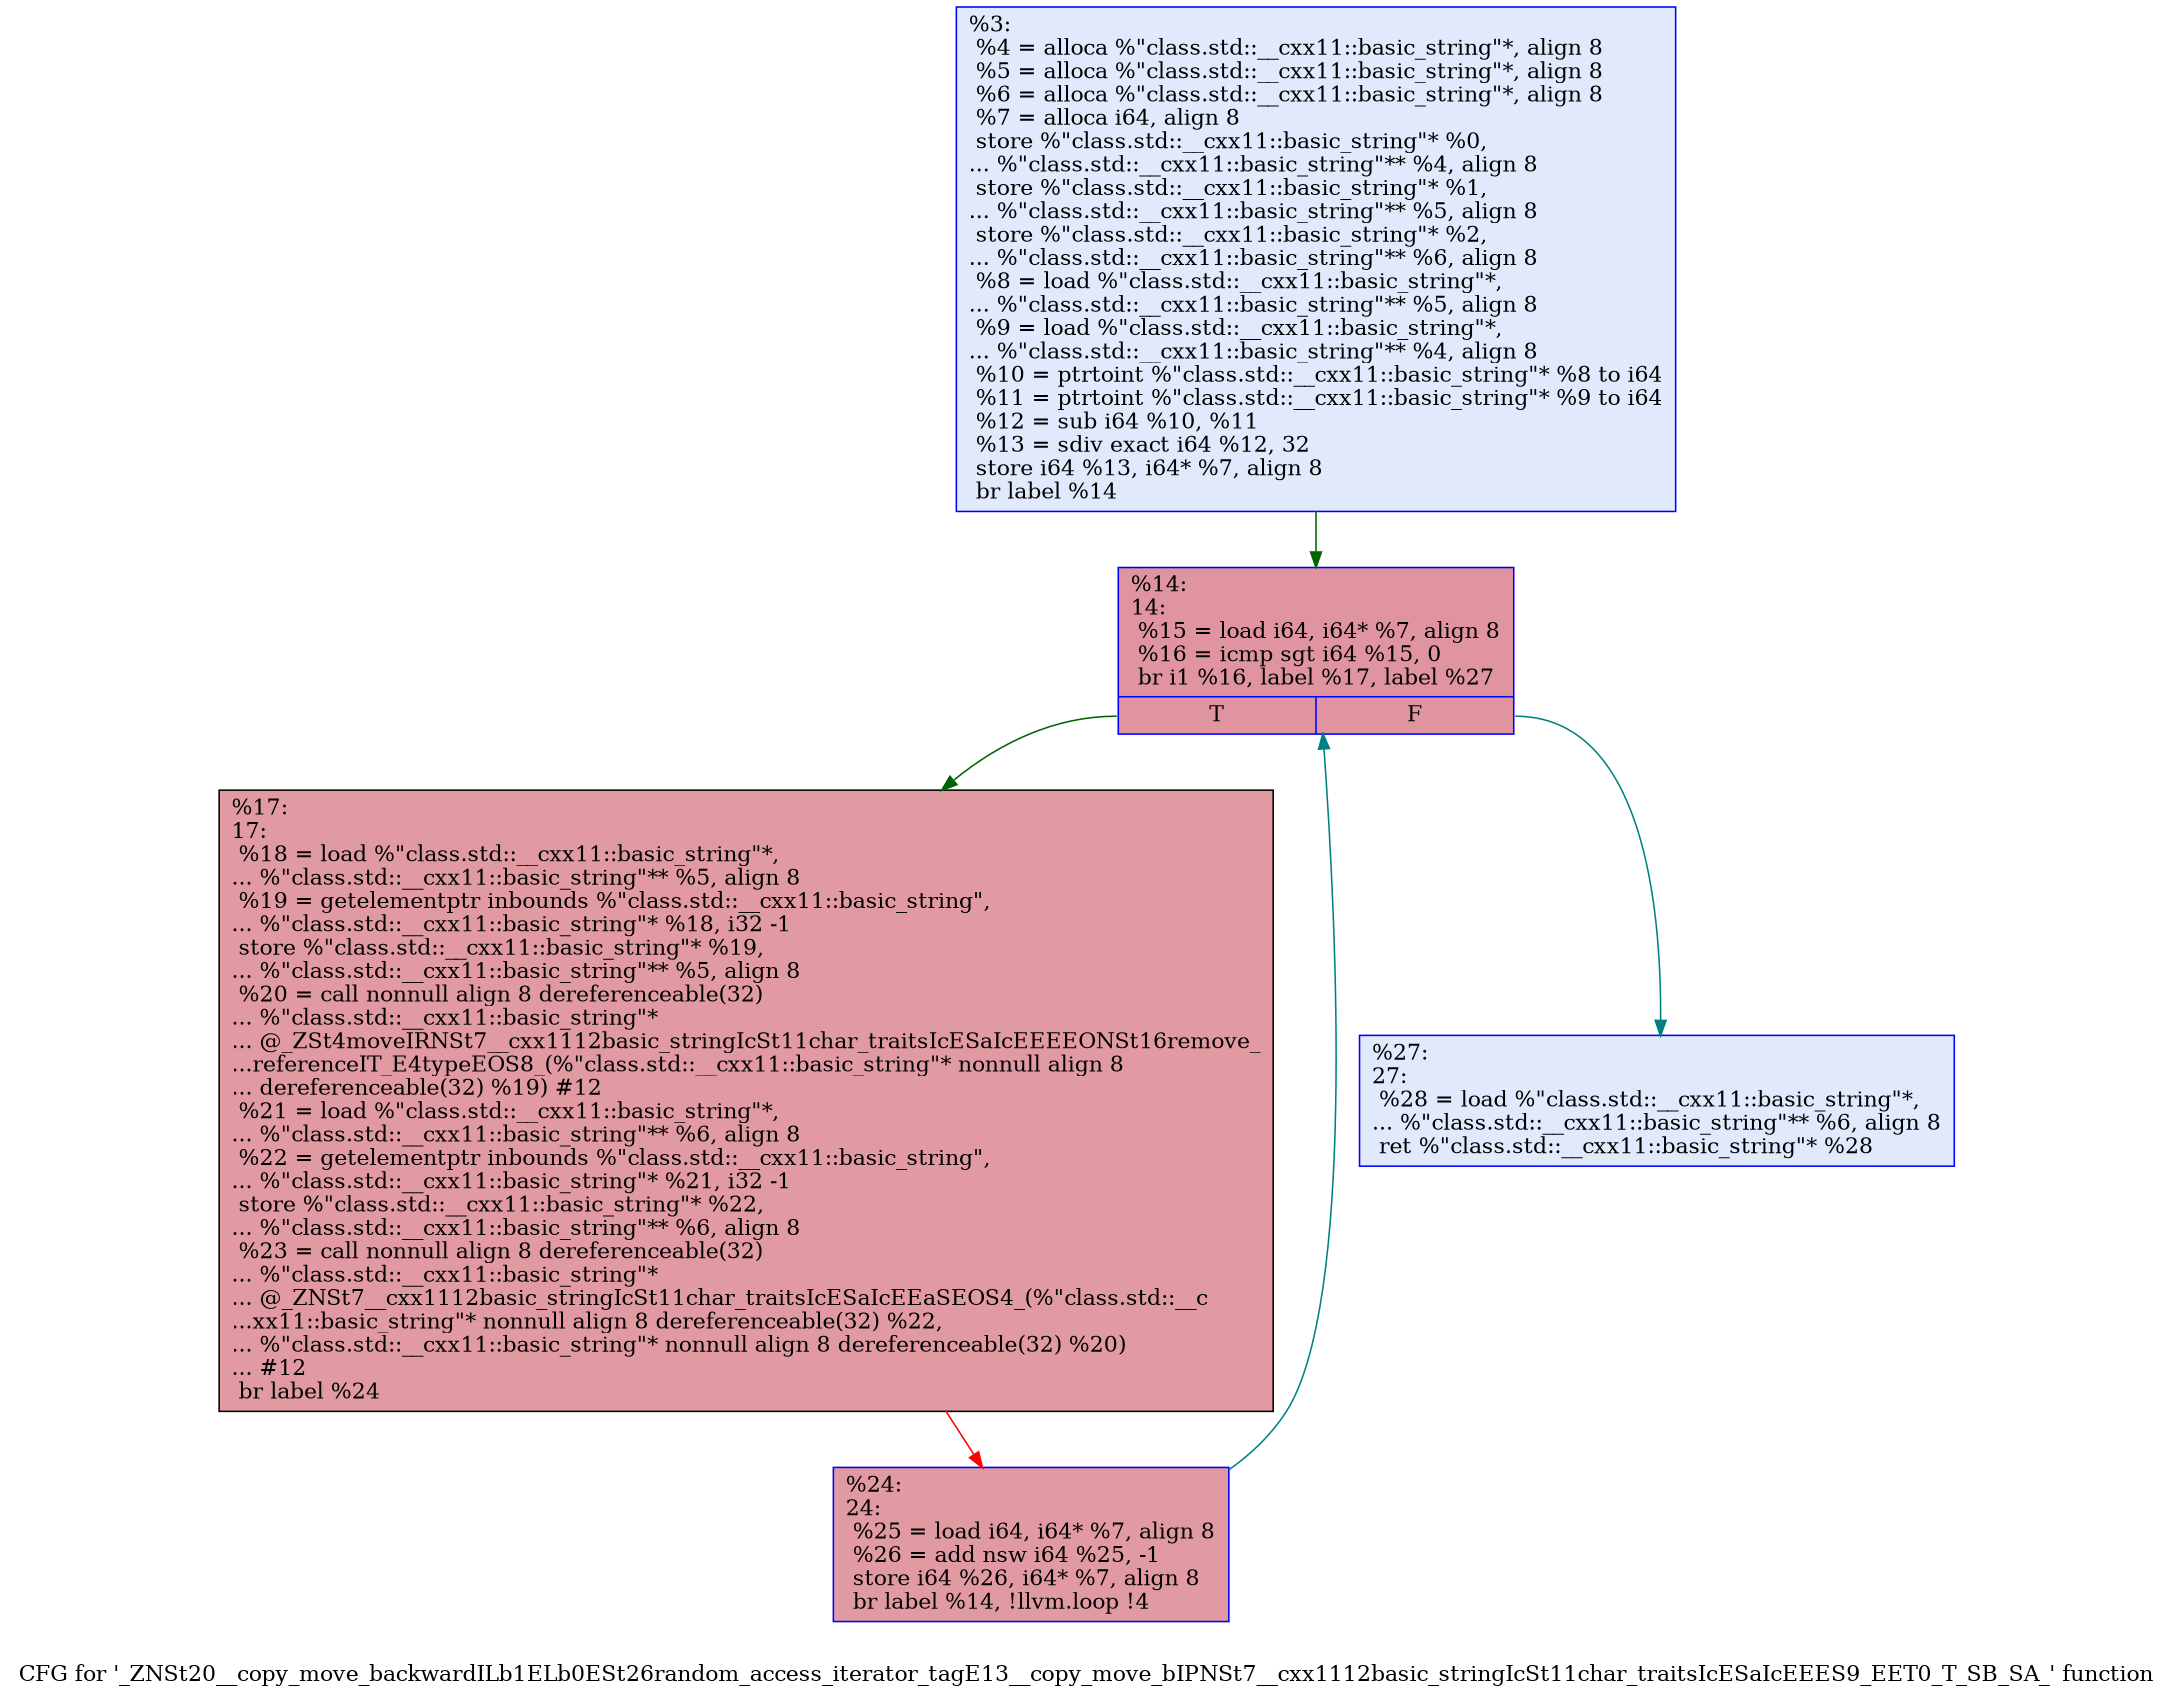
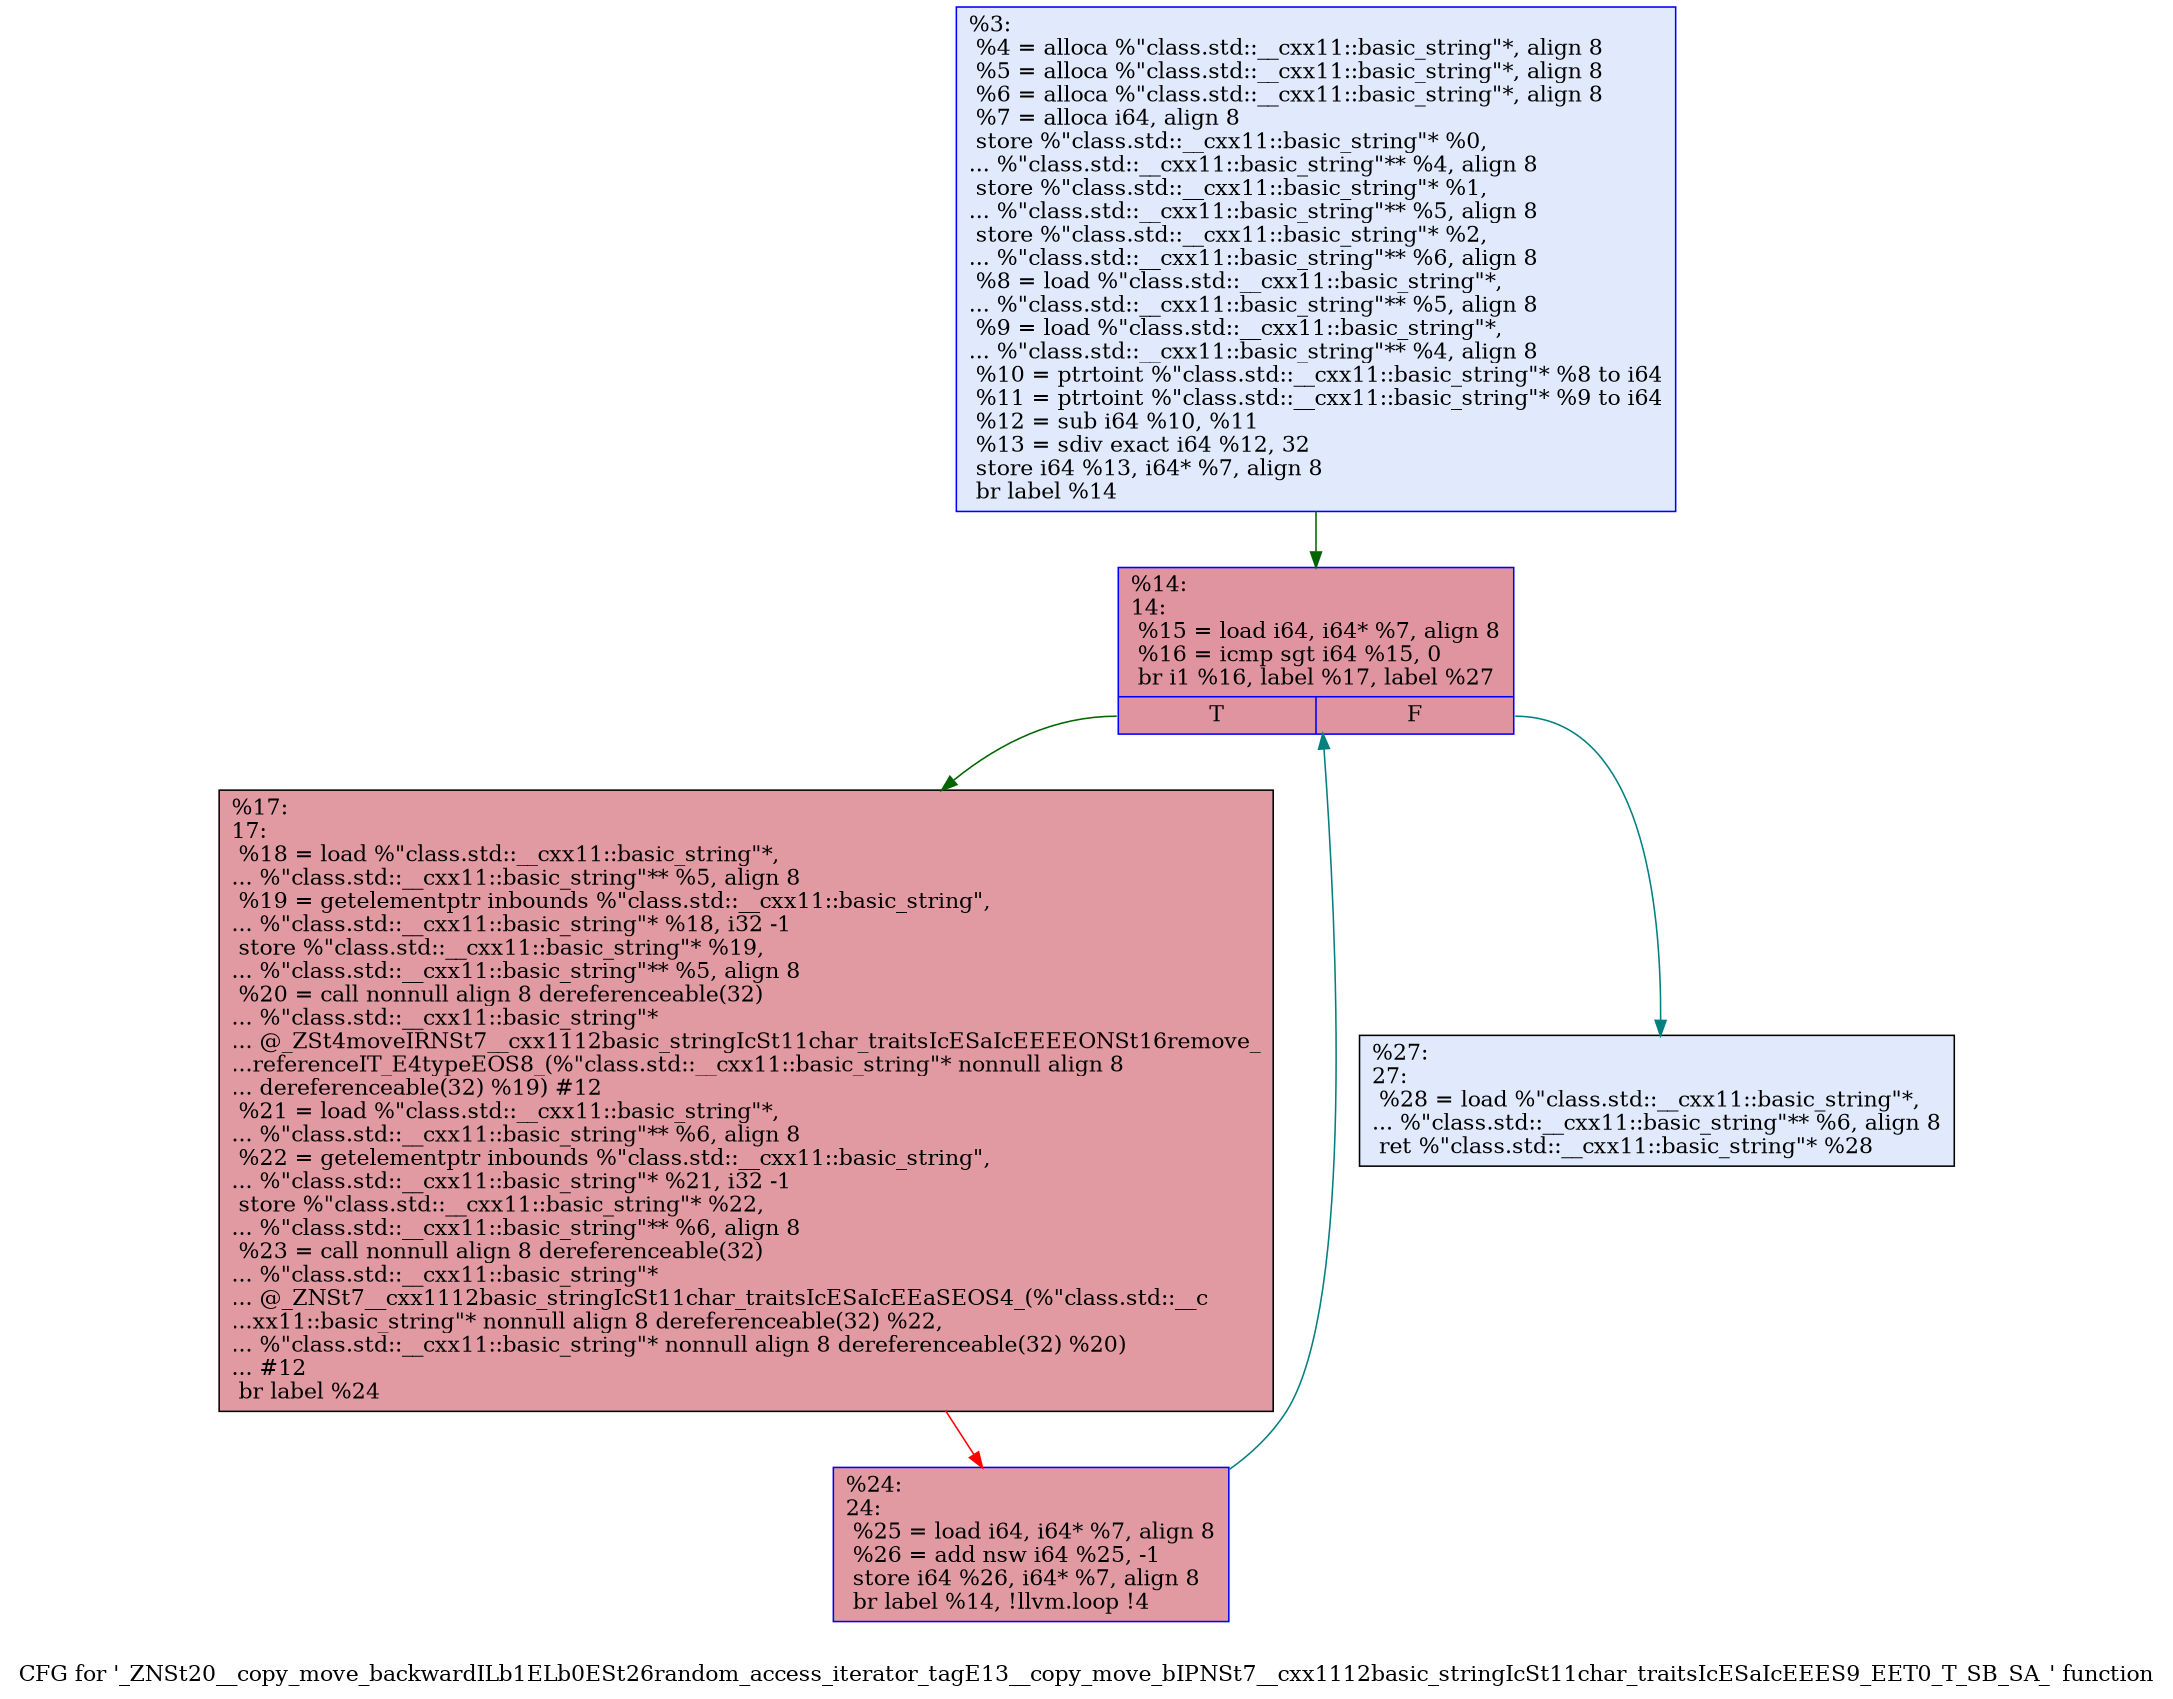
(1657, 1101) -> (1657, 1101)
